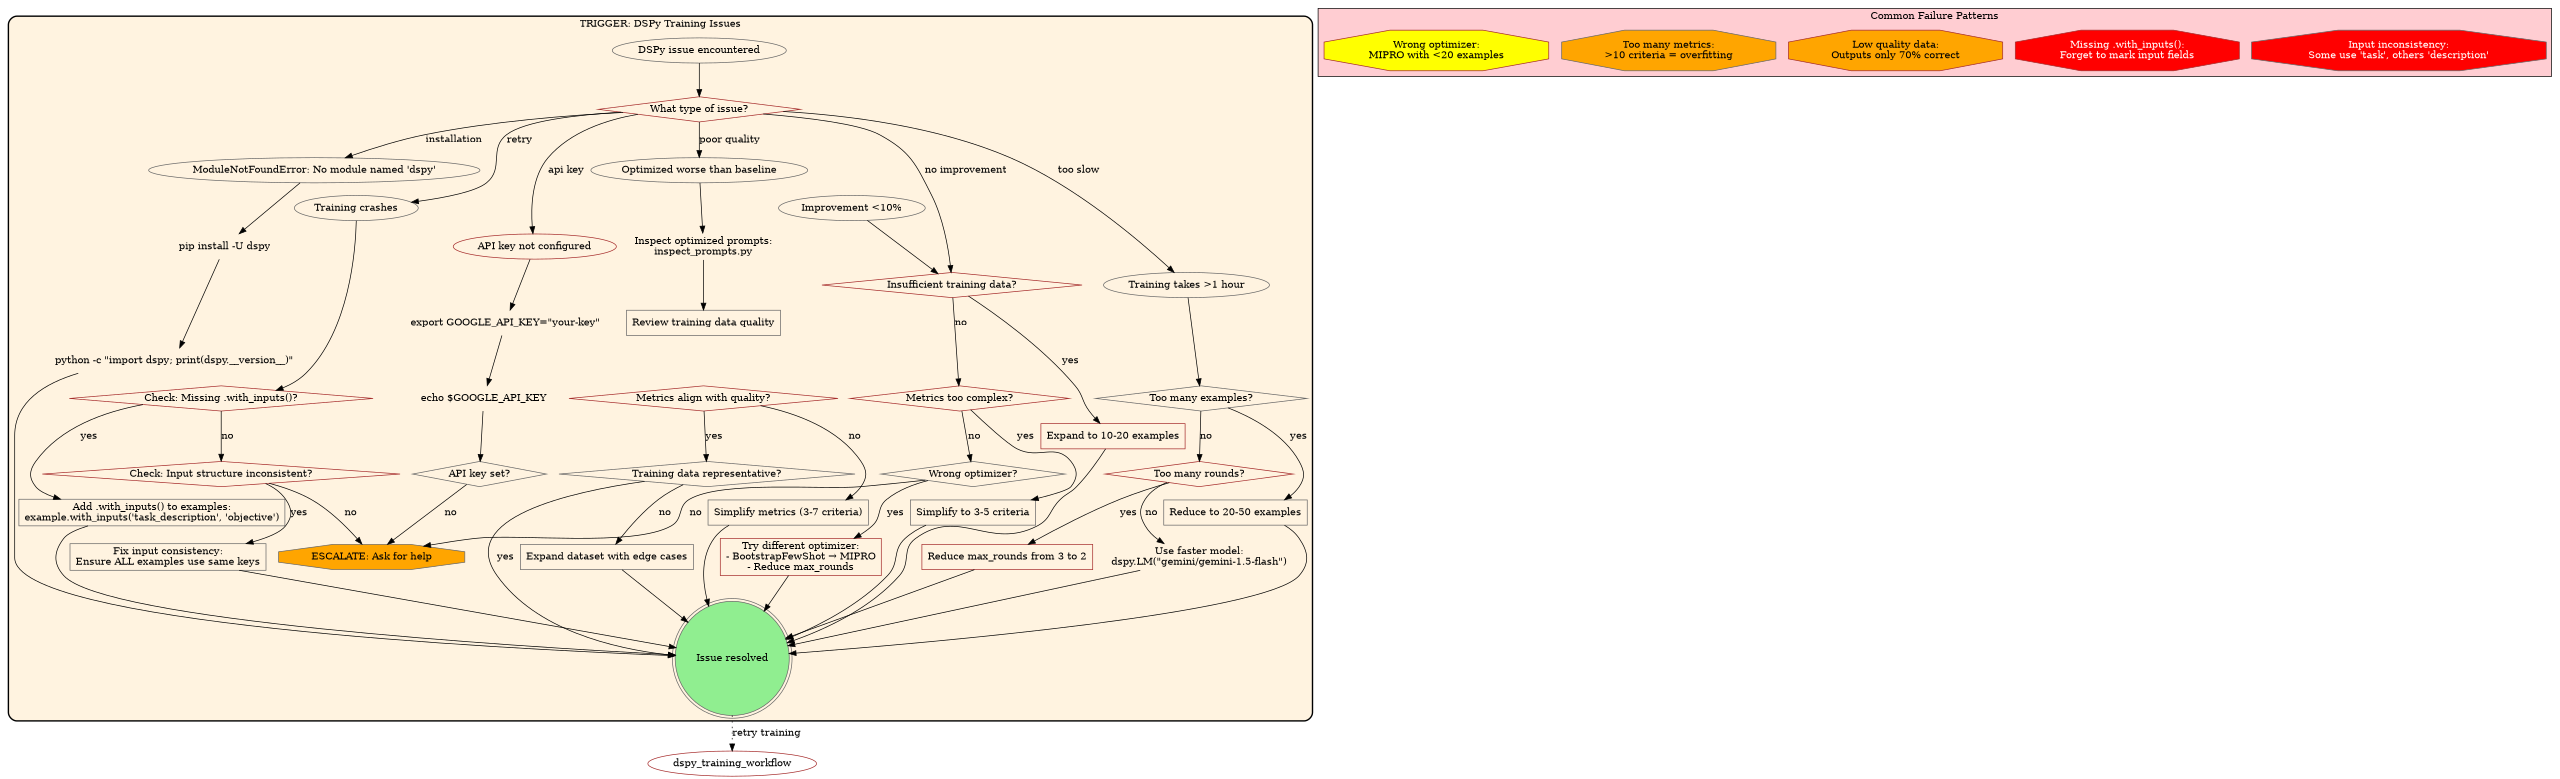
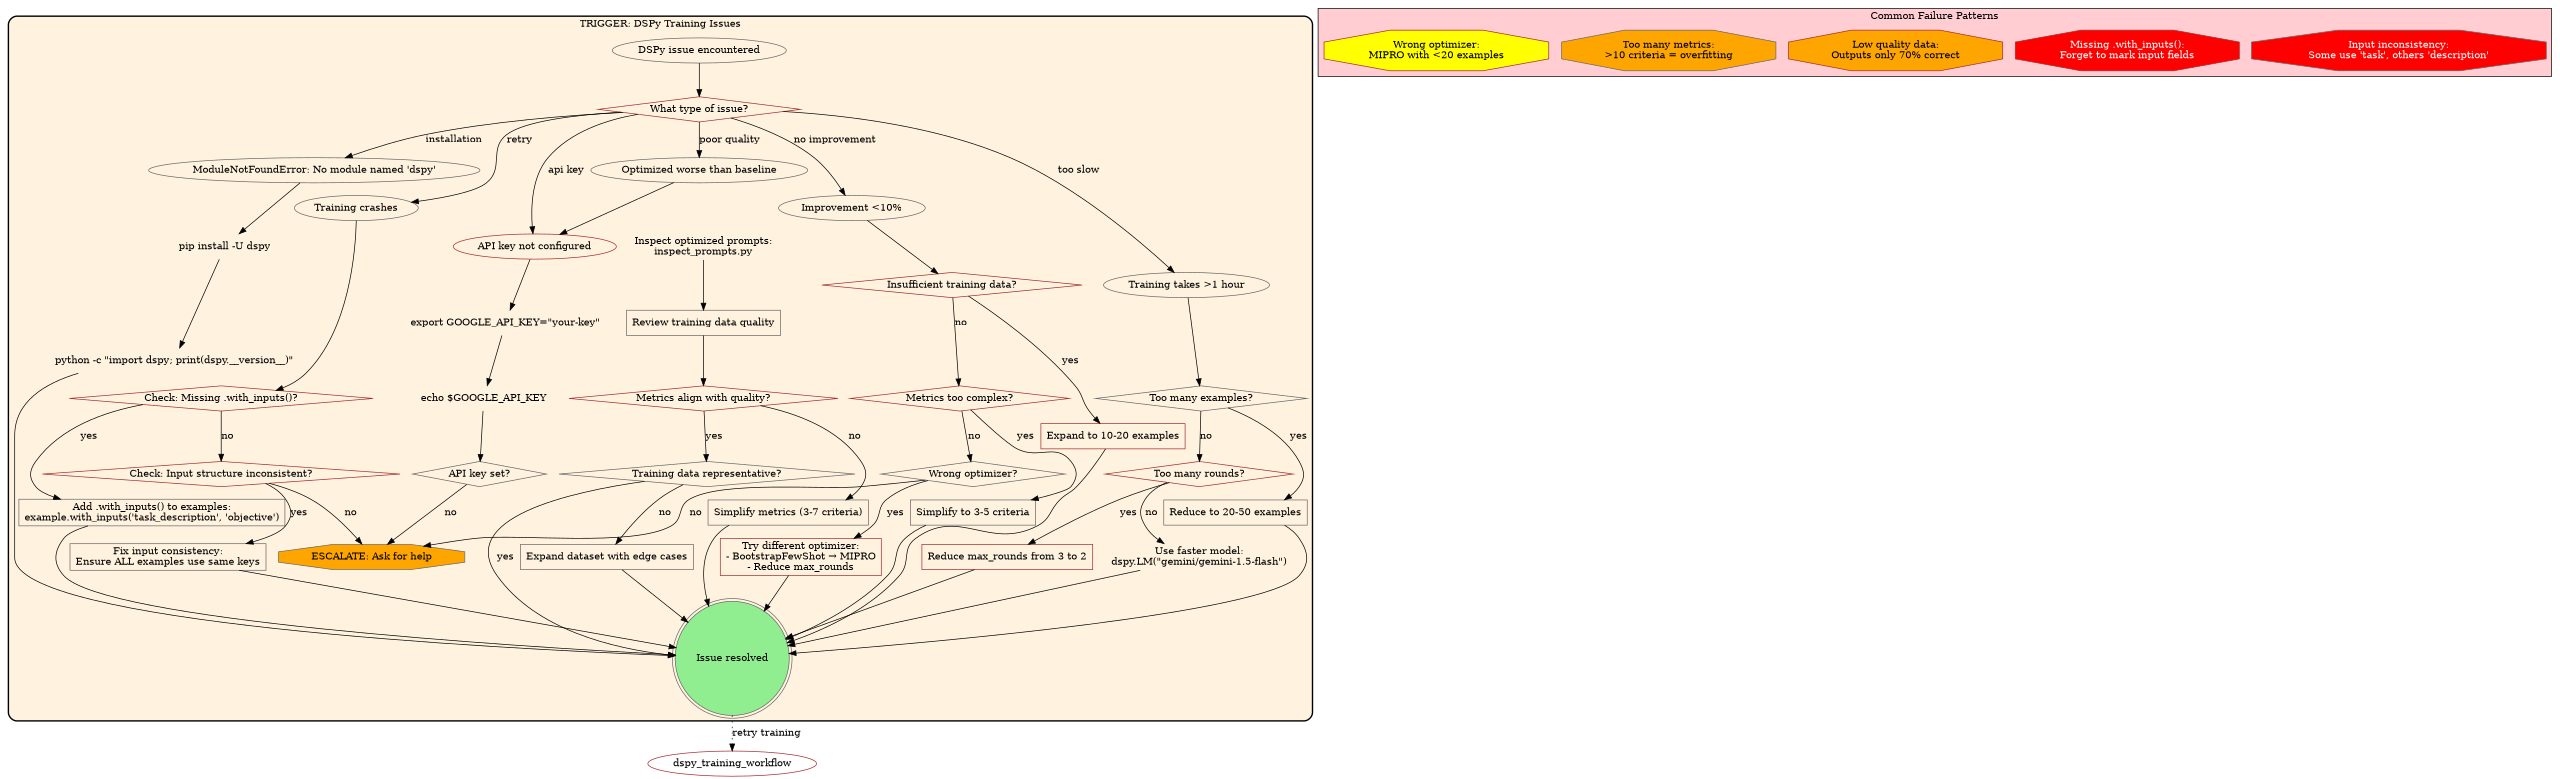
(895, 144) -> (793, 144)
(701, 204) -> (620, 207)
none -> (704, 357)
